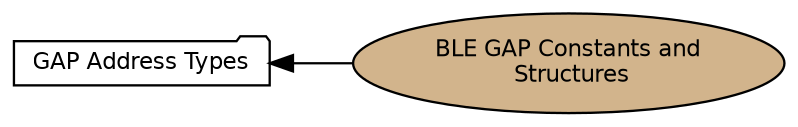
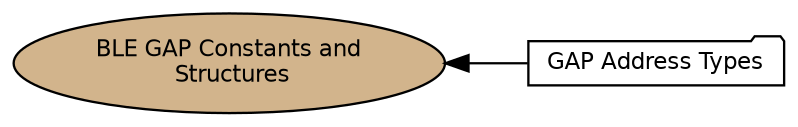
(323, 63) -> (498, 63)
